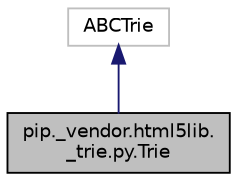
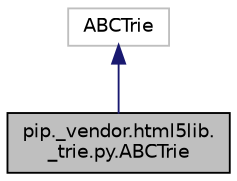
(119, 143) -> (119, 143)
